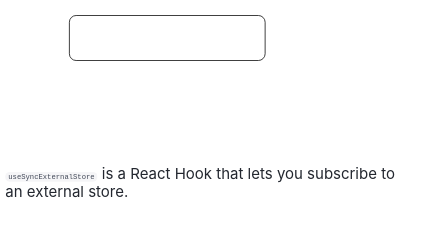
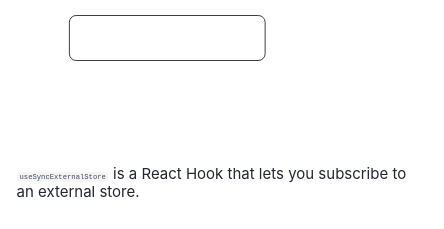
(210, 186) -> (222, 186)
